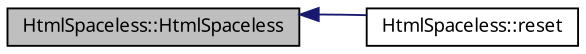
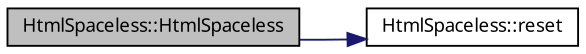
(343, 15) -> (324, 40)
